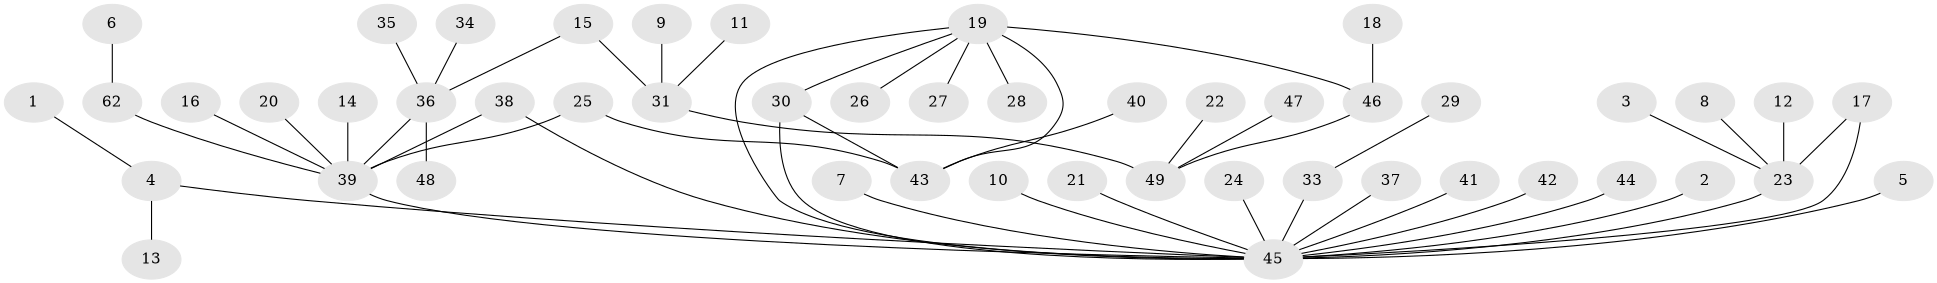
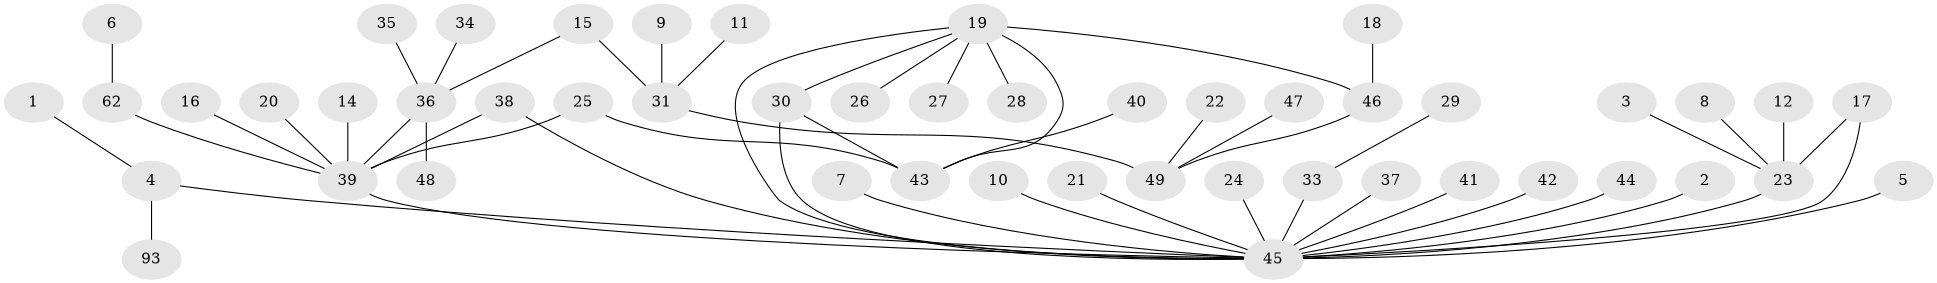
(152, 259) -> (152, 259)
